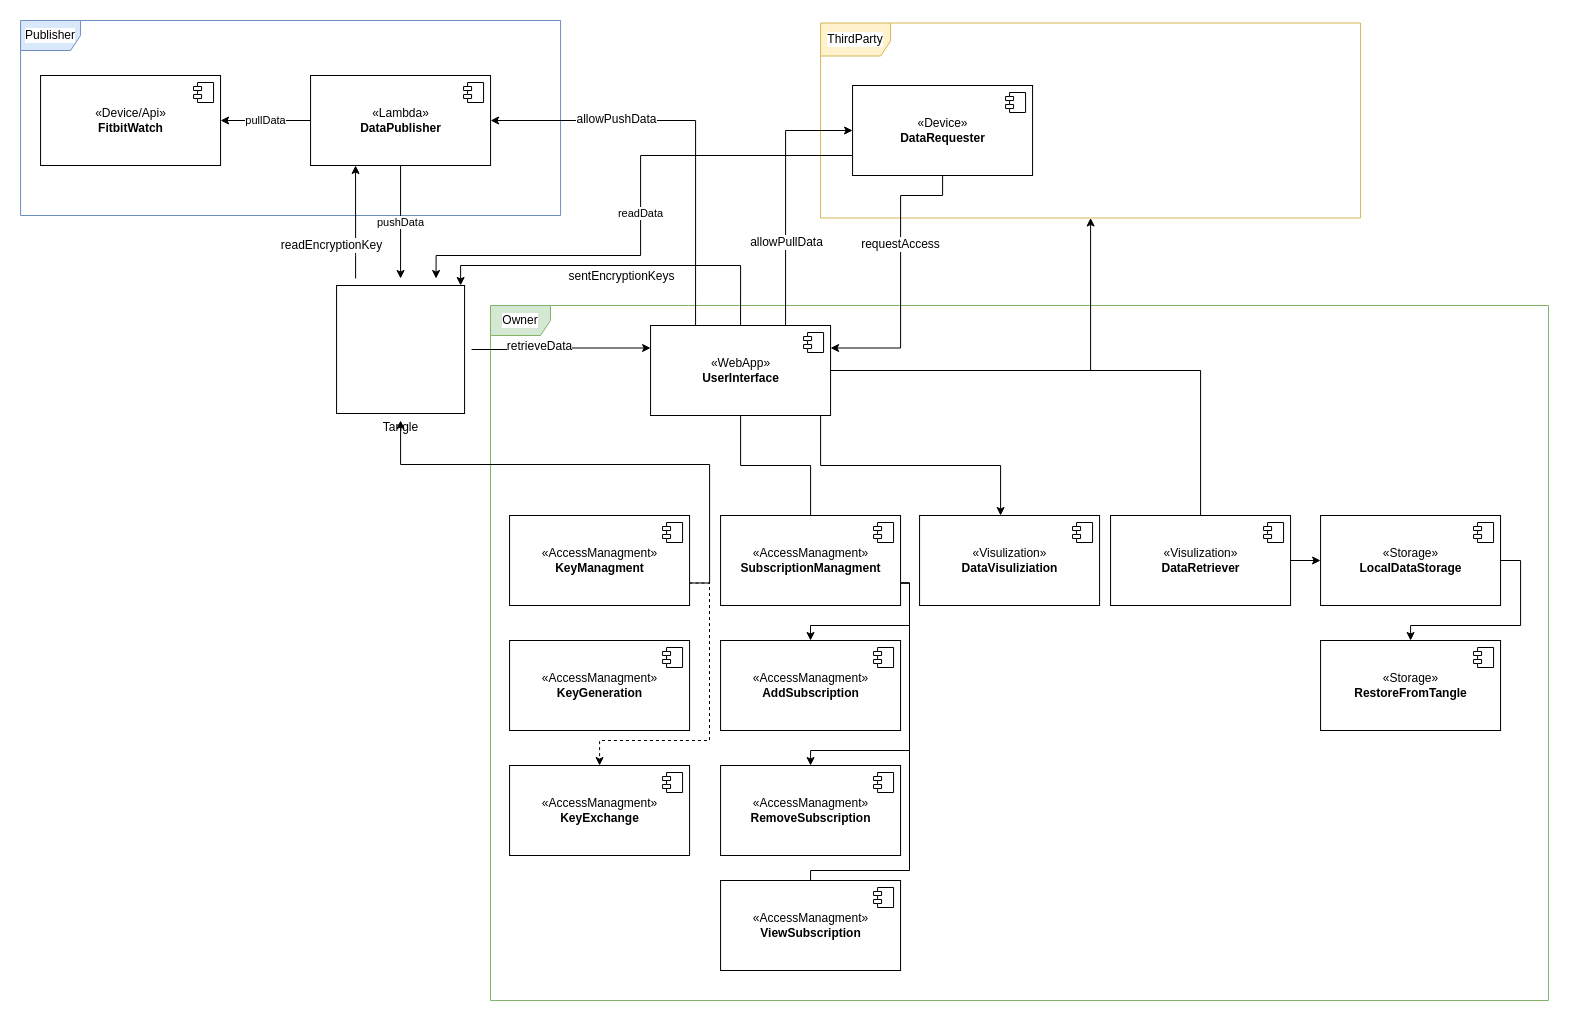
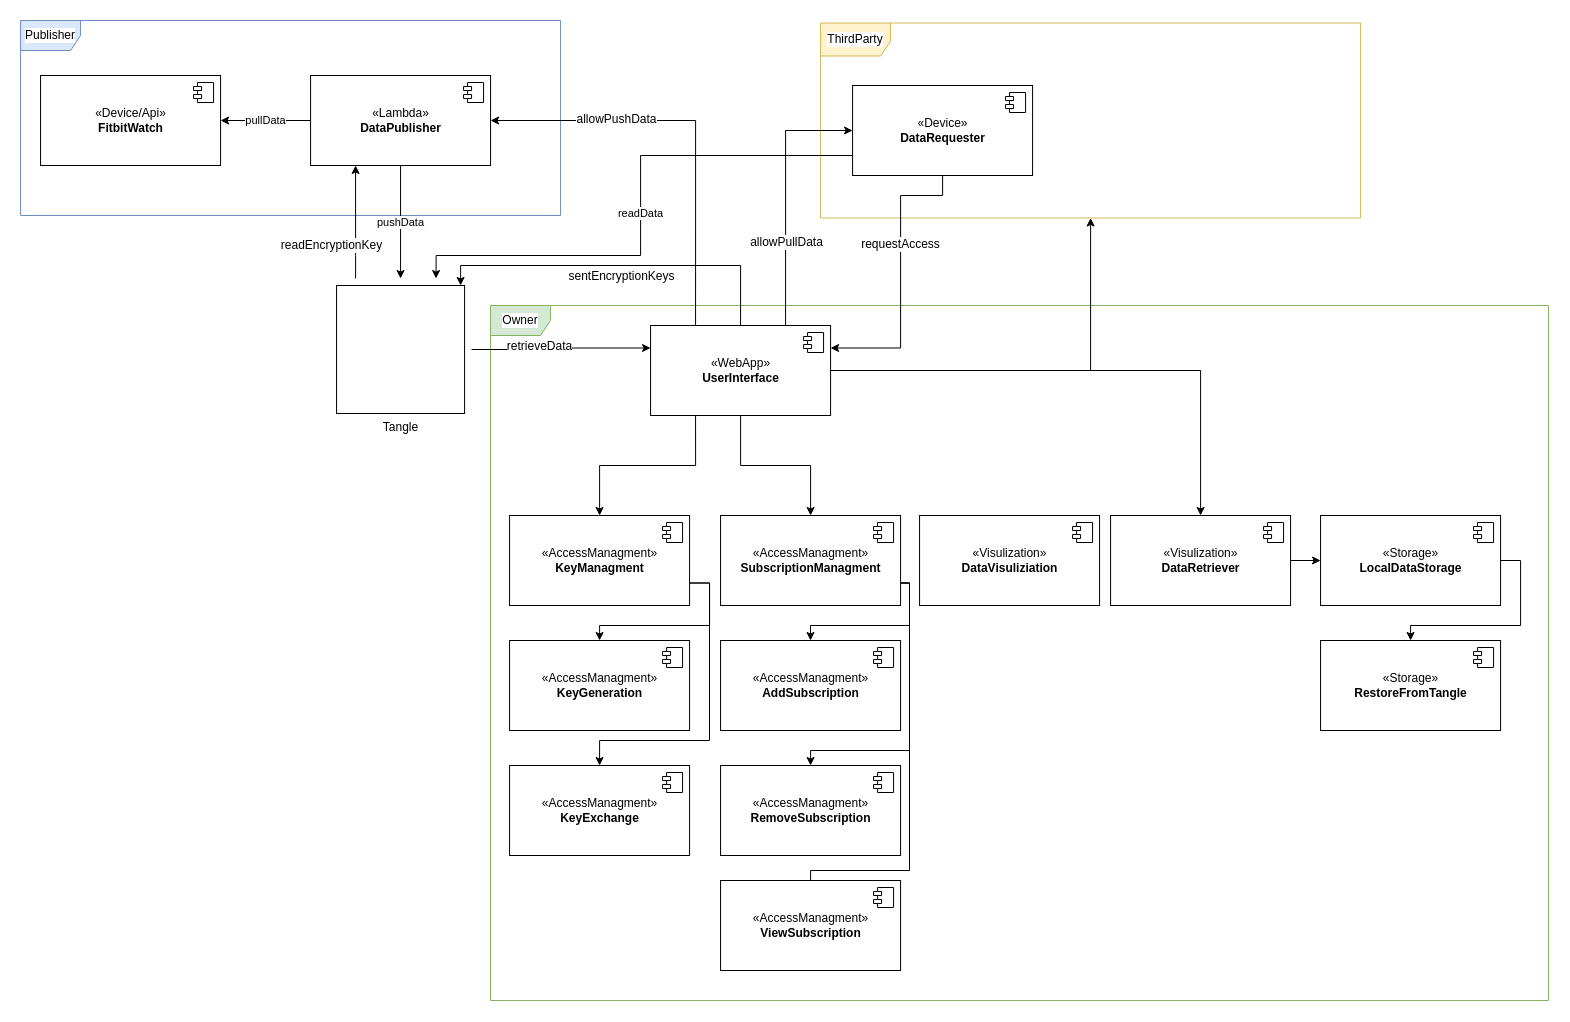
(481, 465) -> (650, 626)
none -> (652, 466)
(906, 466) -> none
(811, 510) -> (811, 507)
(1201, 510) -> (1201, 507)
(703, 741) -> (703, 741)
